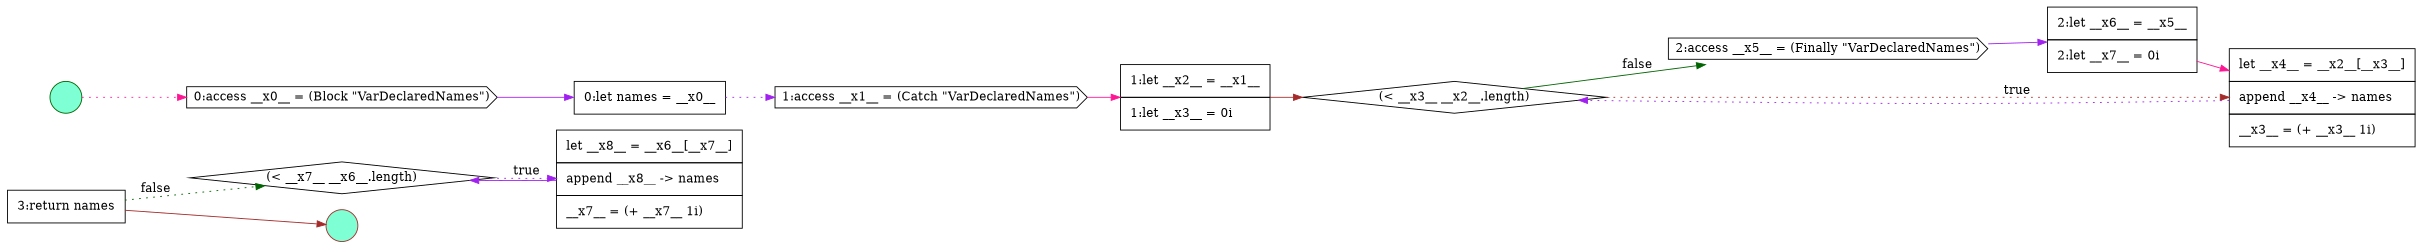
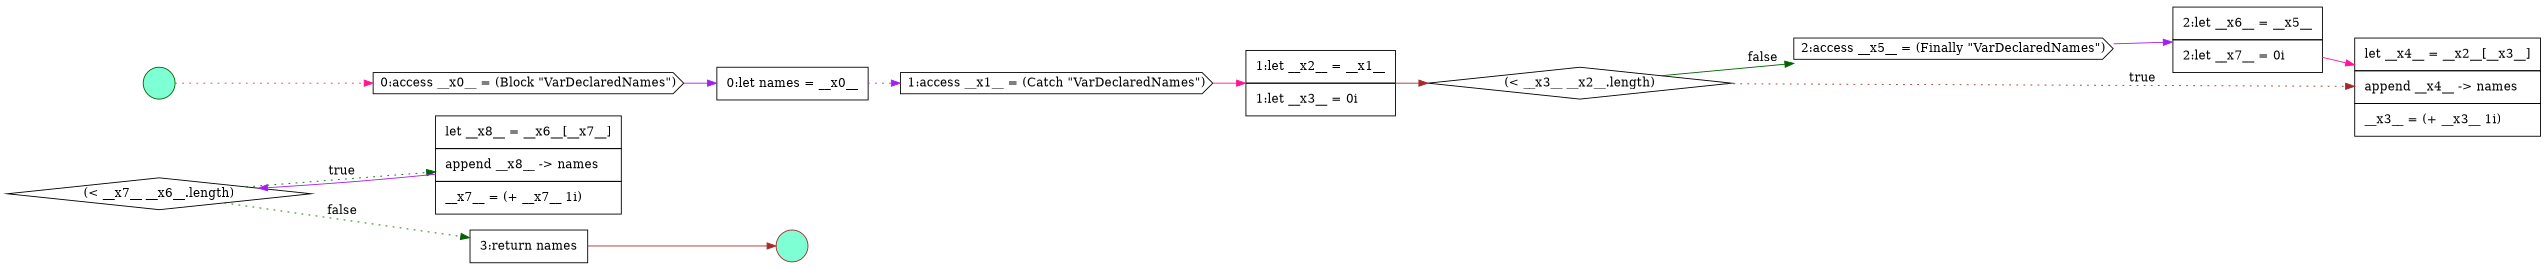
(1908, 103) -> none
(519, 178) -> (336, 180)
(190, 193) -> (343, 220)
